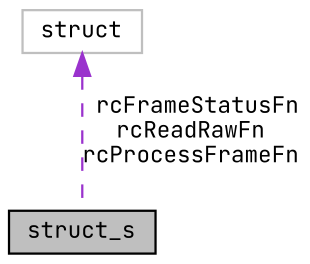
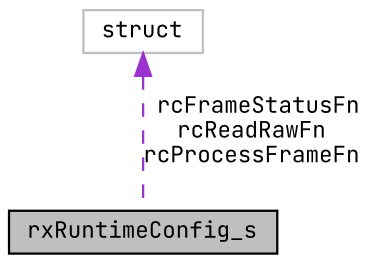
(82, 232) -> (143, 232)
